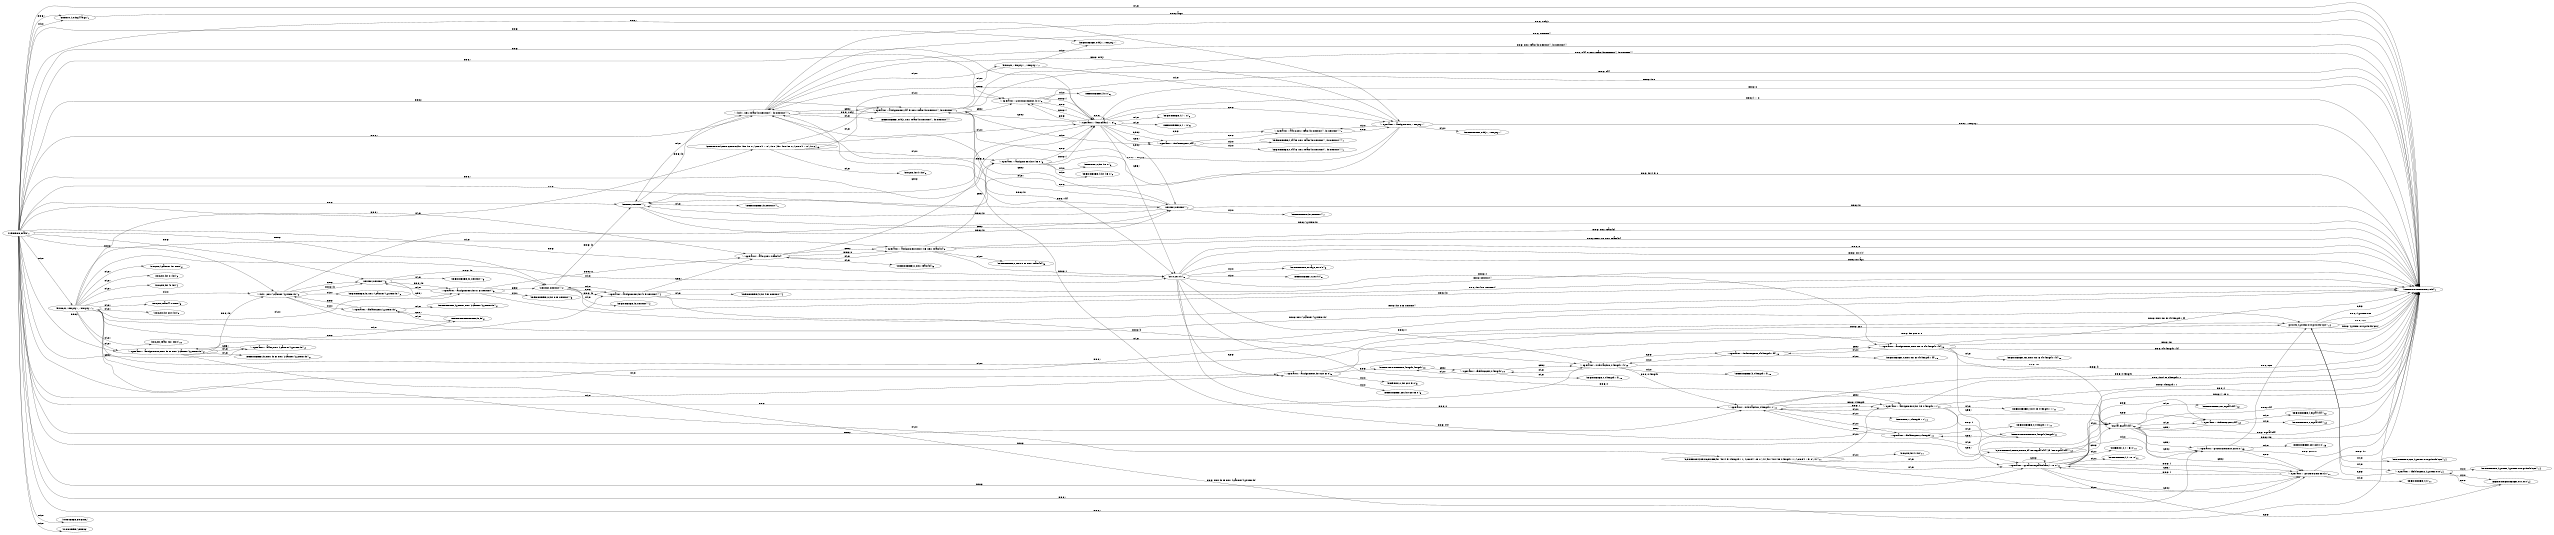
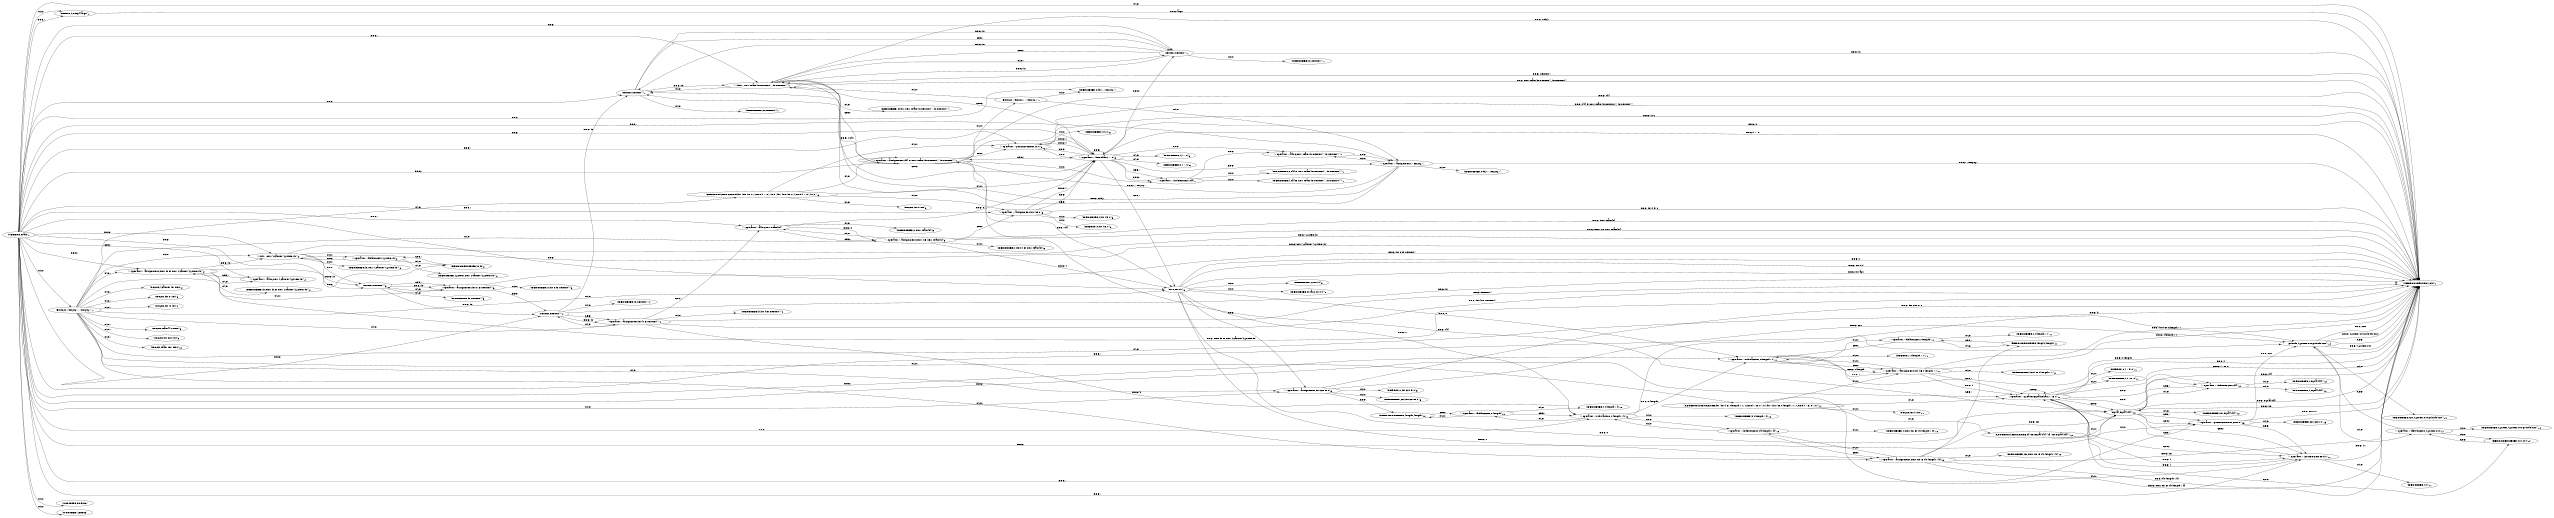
(611, 271) -> none
